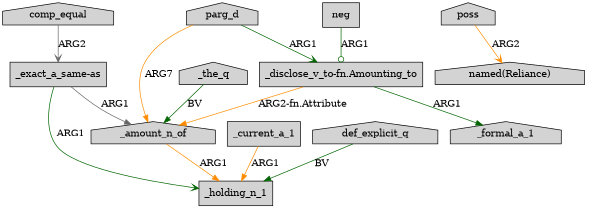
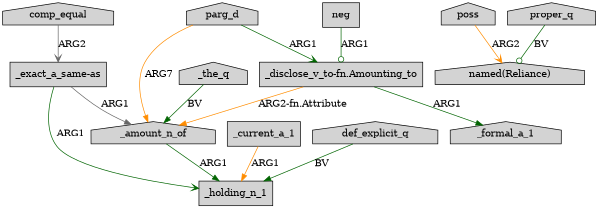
none -> (552, 15)
(190, 160) -> (190, 160)
